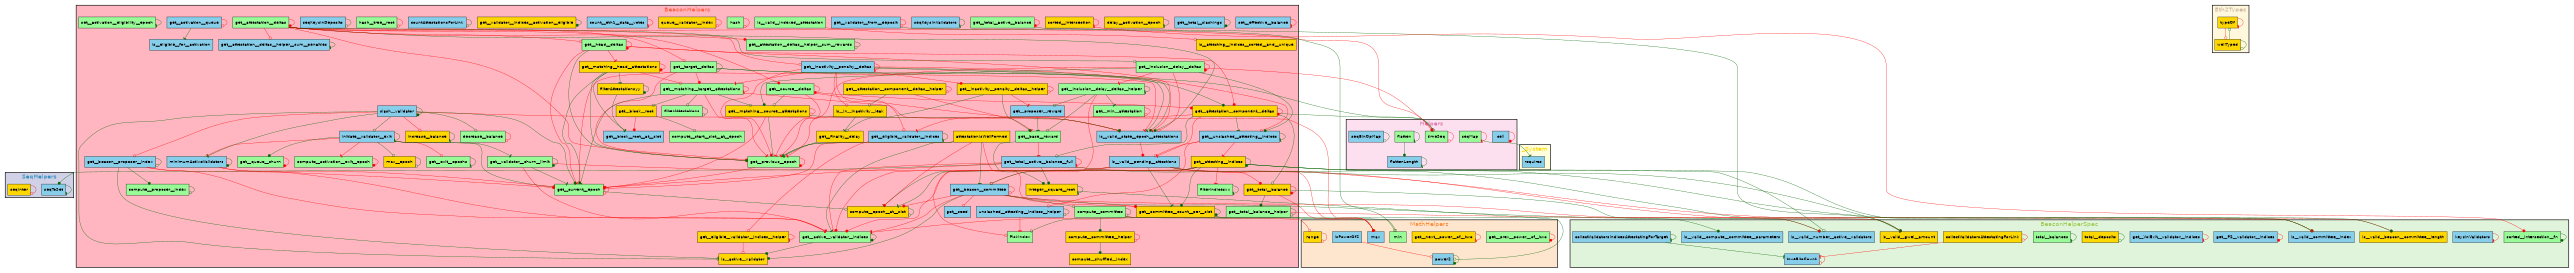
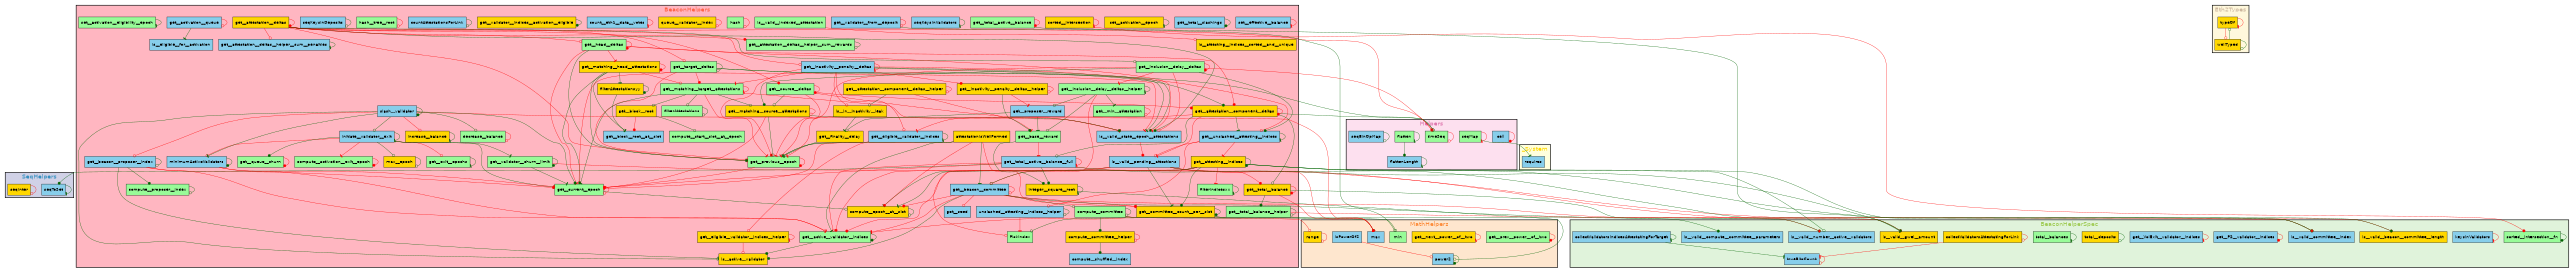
(261, 23) -> (261, 23)
(1134, 23) -> (1134, 23)
(915, 112) -> (940, 115)
(683, 215) -> none
(1100, 259) -> (1100, 259)
